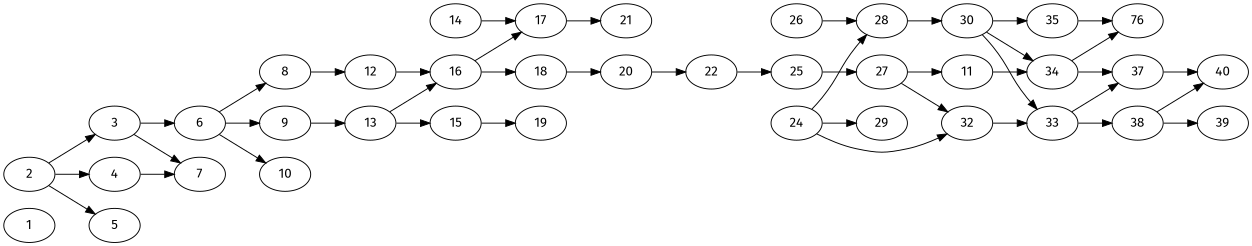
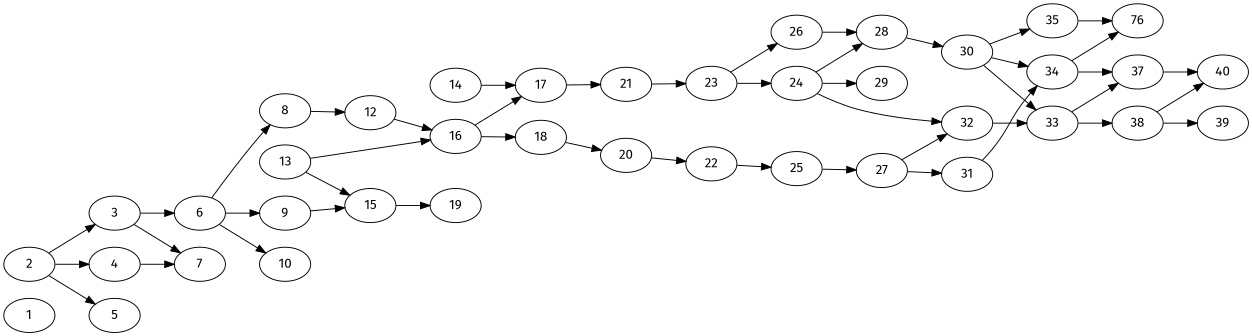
(967, 72) -> (967, 174)
none -> (711, 83)
(323, 123) -> (323, 210)
